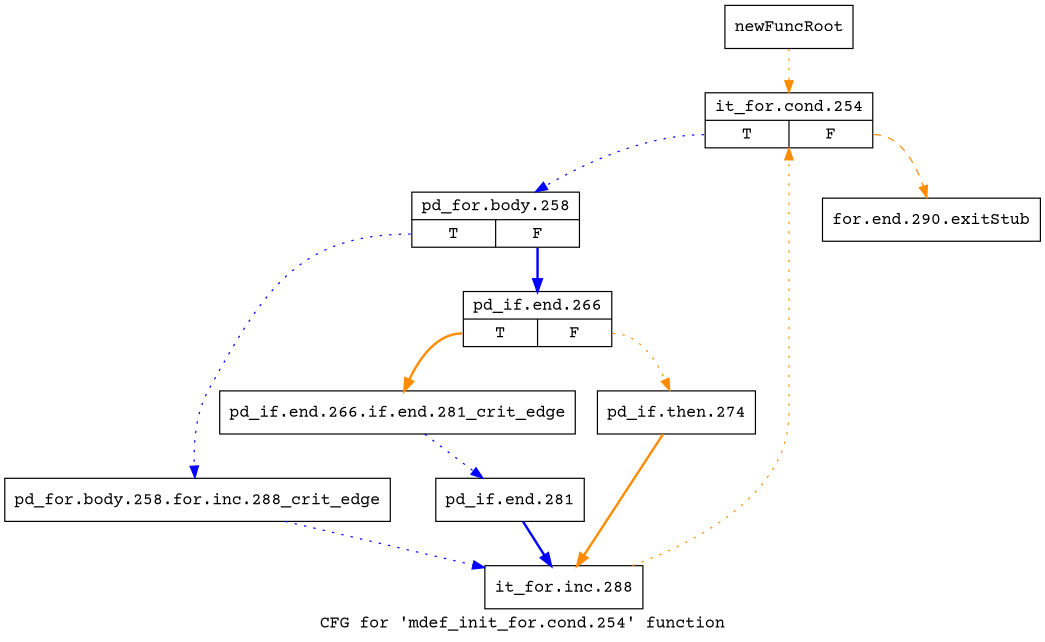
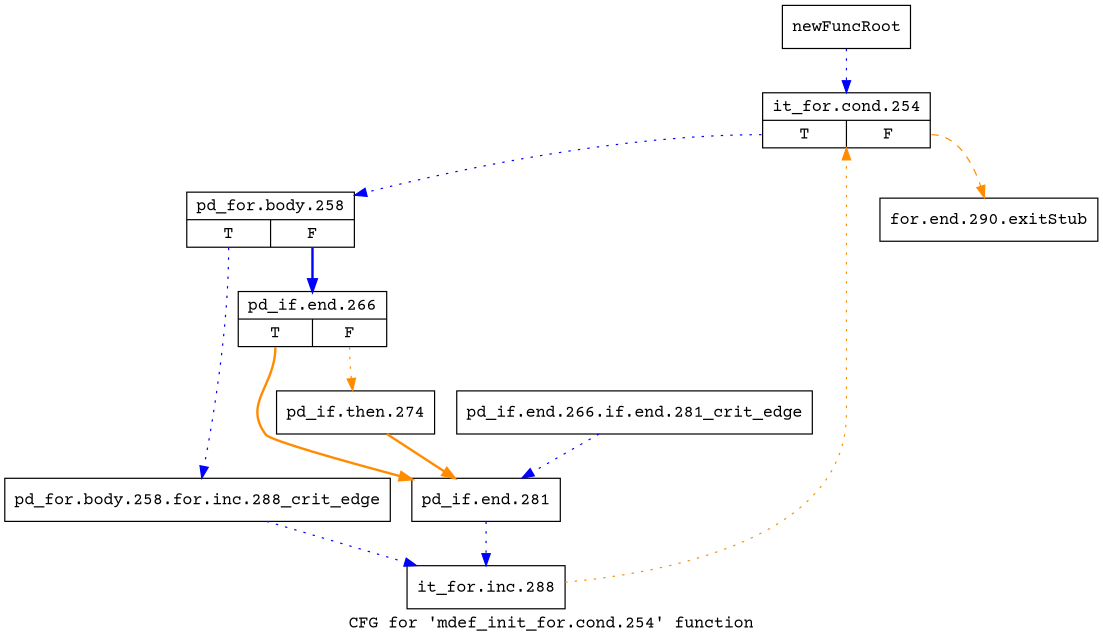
(789, 65) -> (846, 65)
(430, 349) -> (288, 444)
(623, 495) -> (416, 453)
(534, 538) -> (486, 538)
